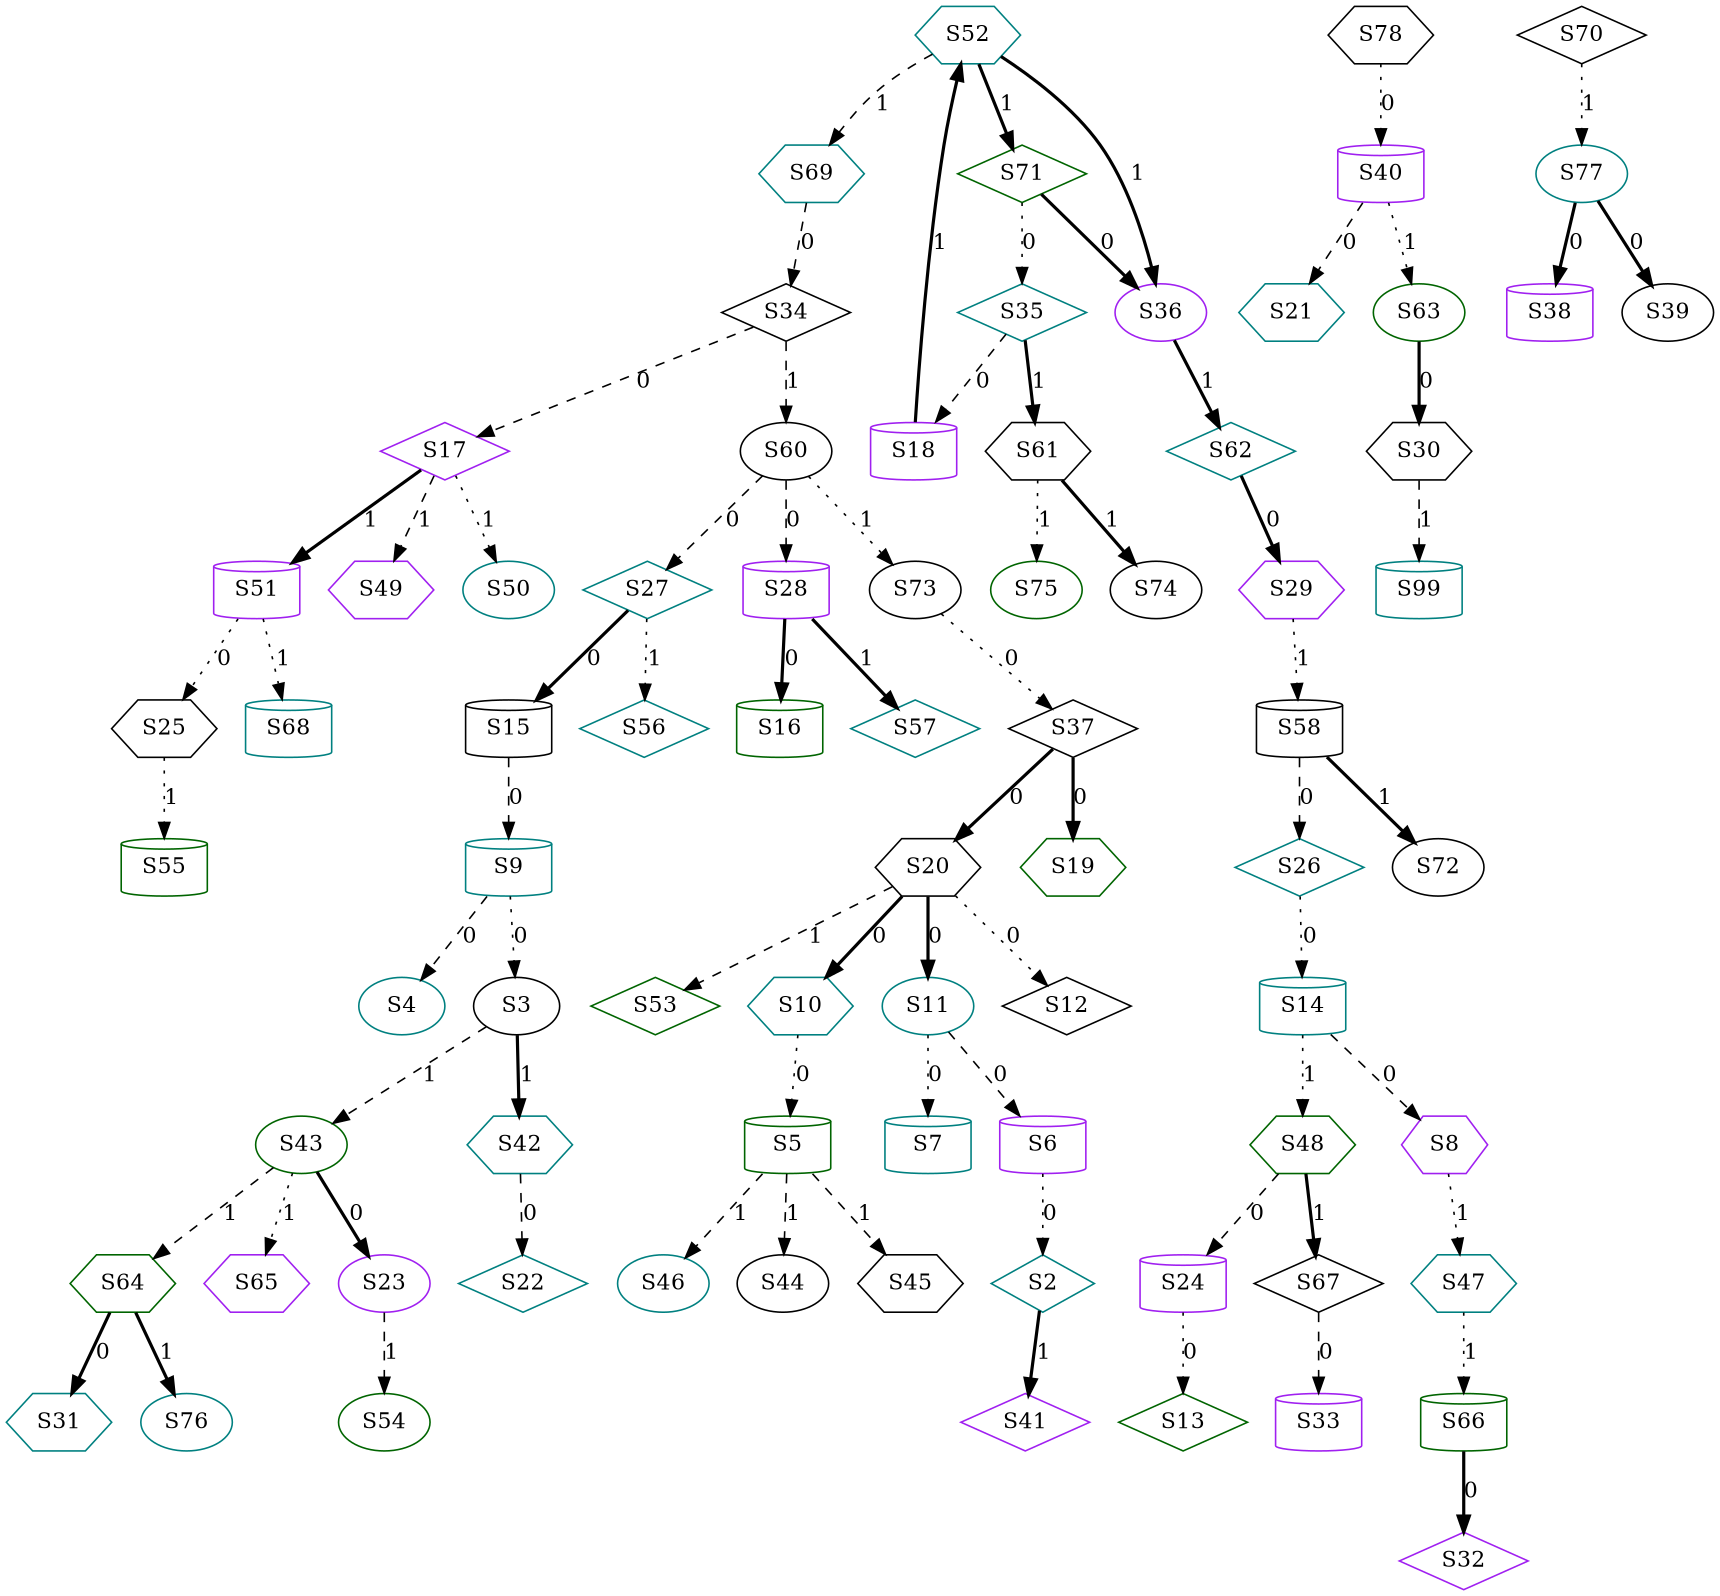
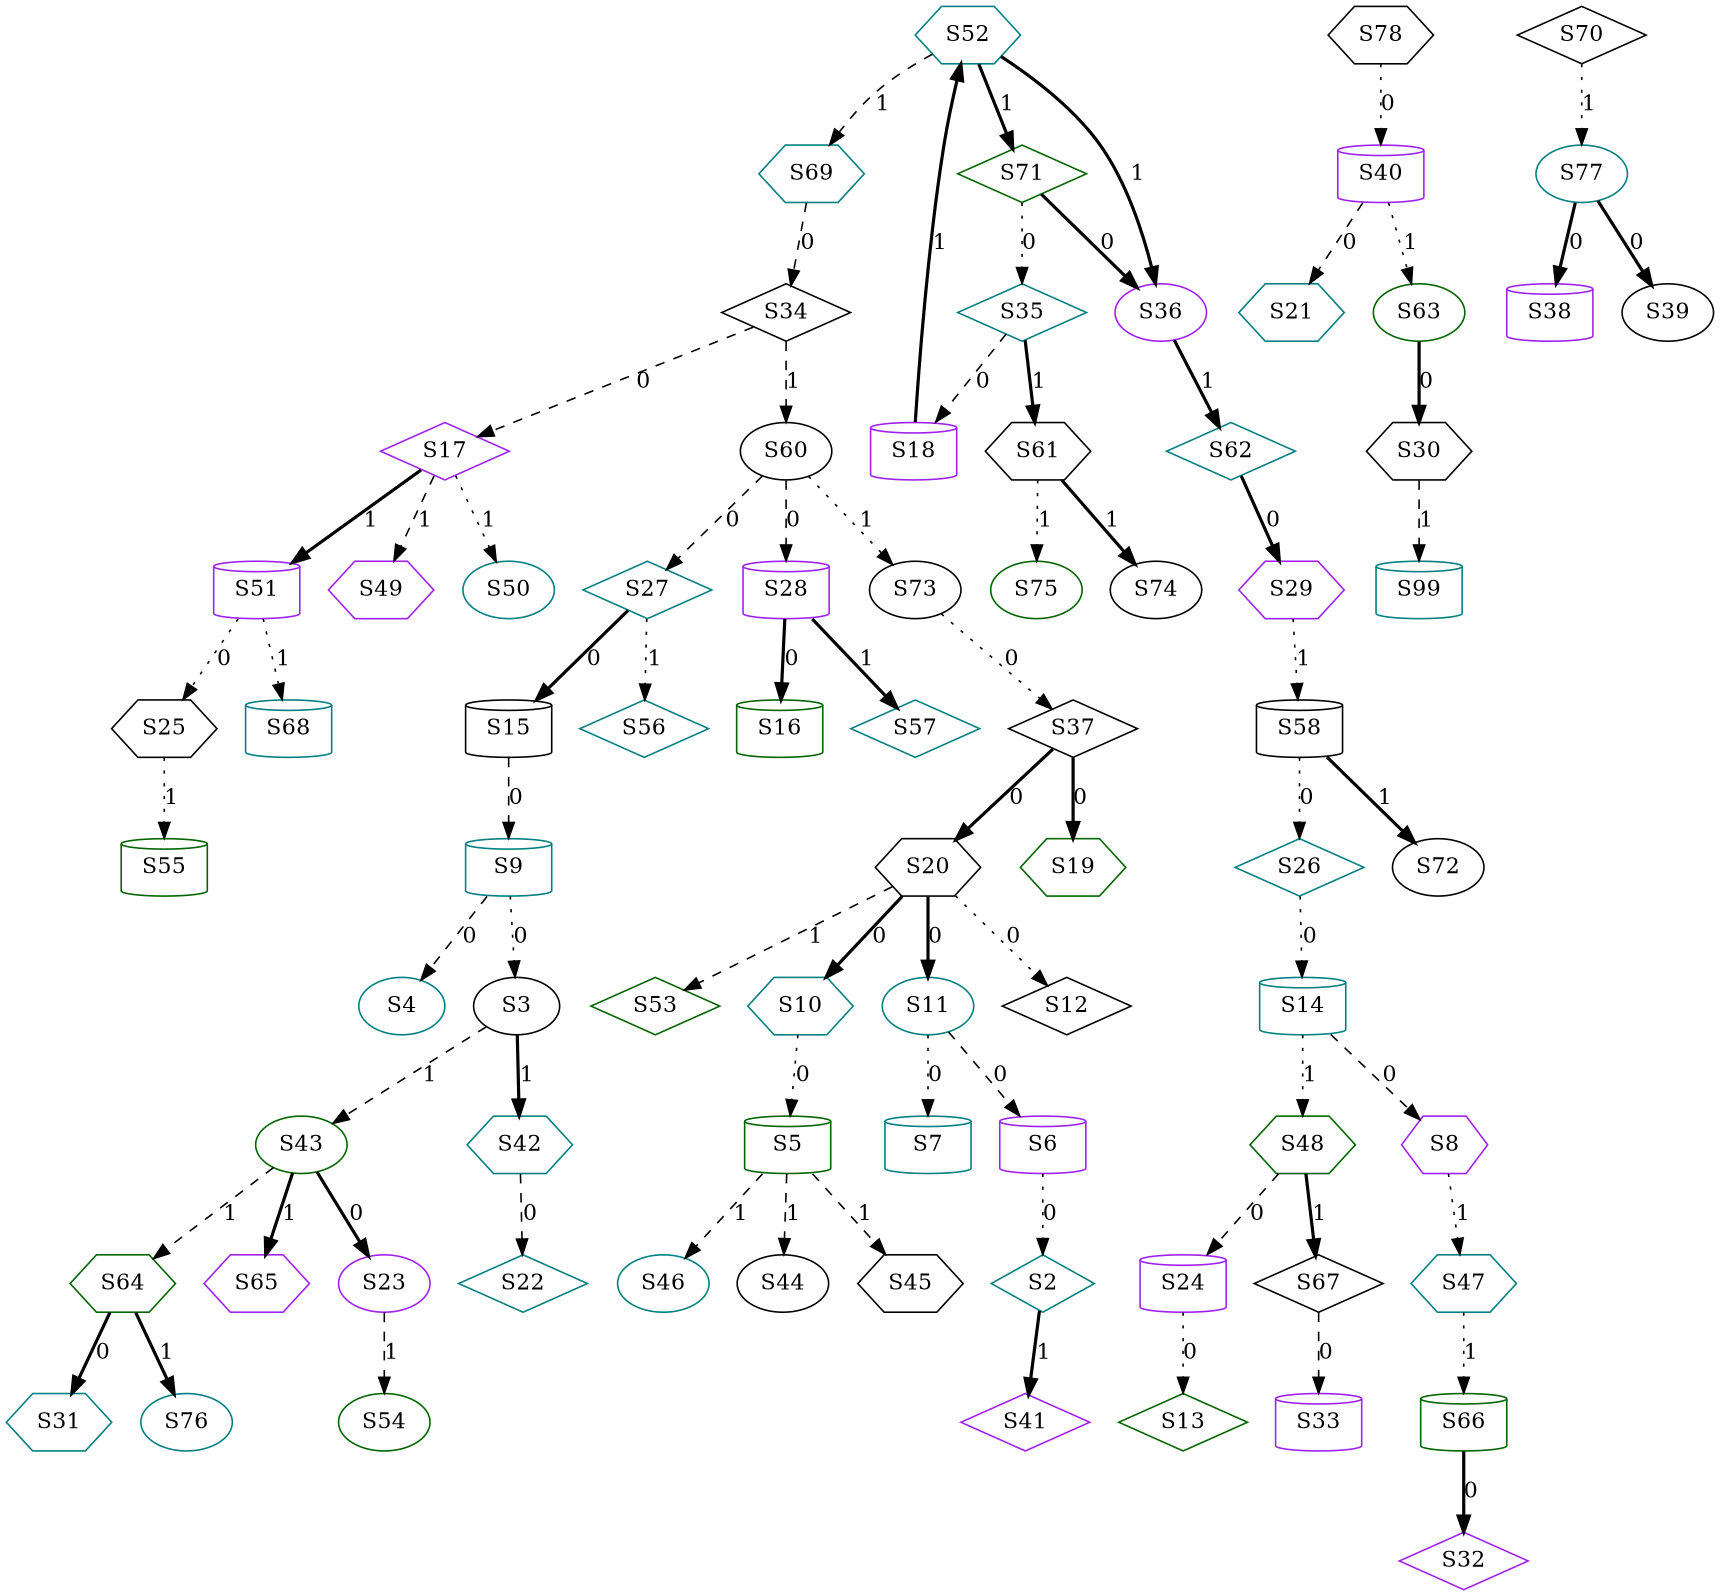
(1300, 790) -> (1300, 790)
(282, 1206) -> (282, 1206)
